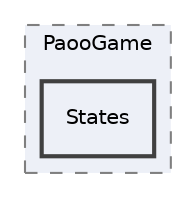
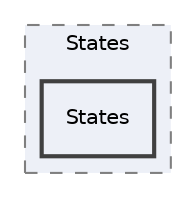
(98, 45) -> (98, 45)
